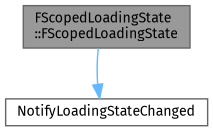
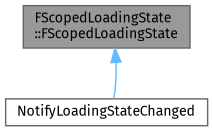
(97, 66) -> (116, 81)
